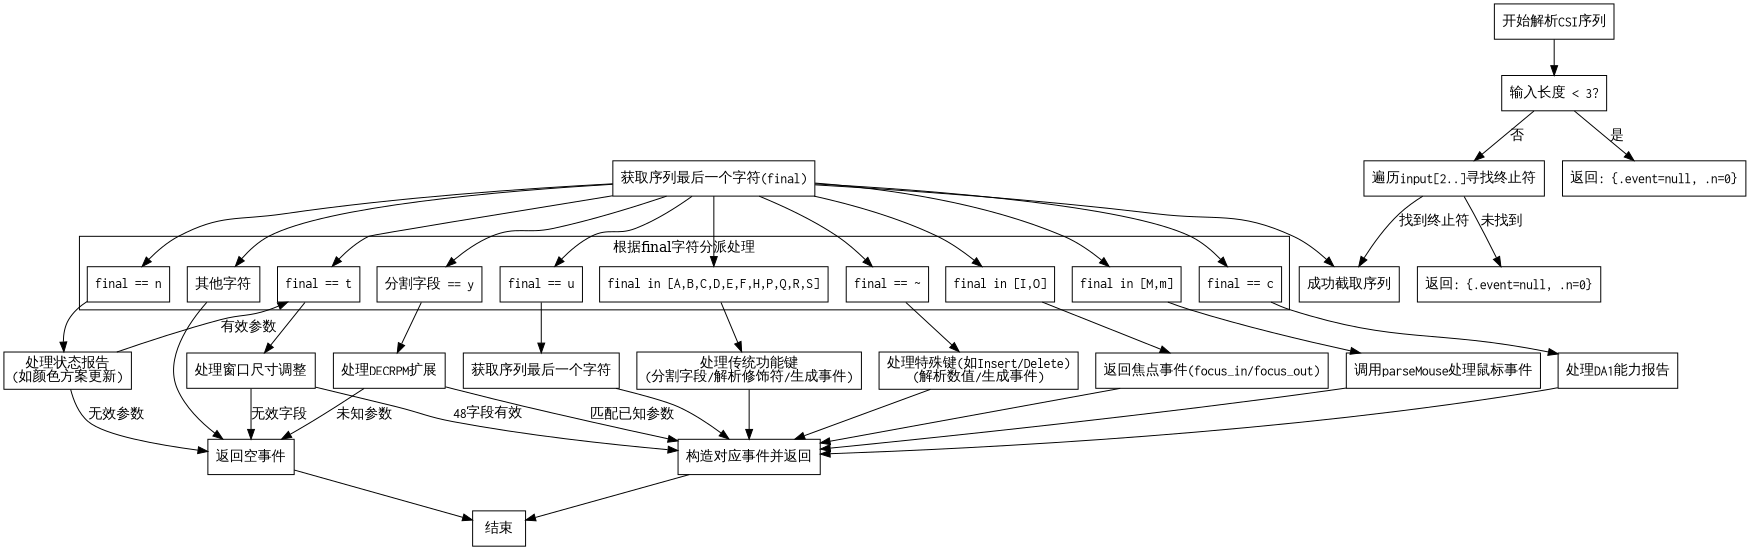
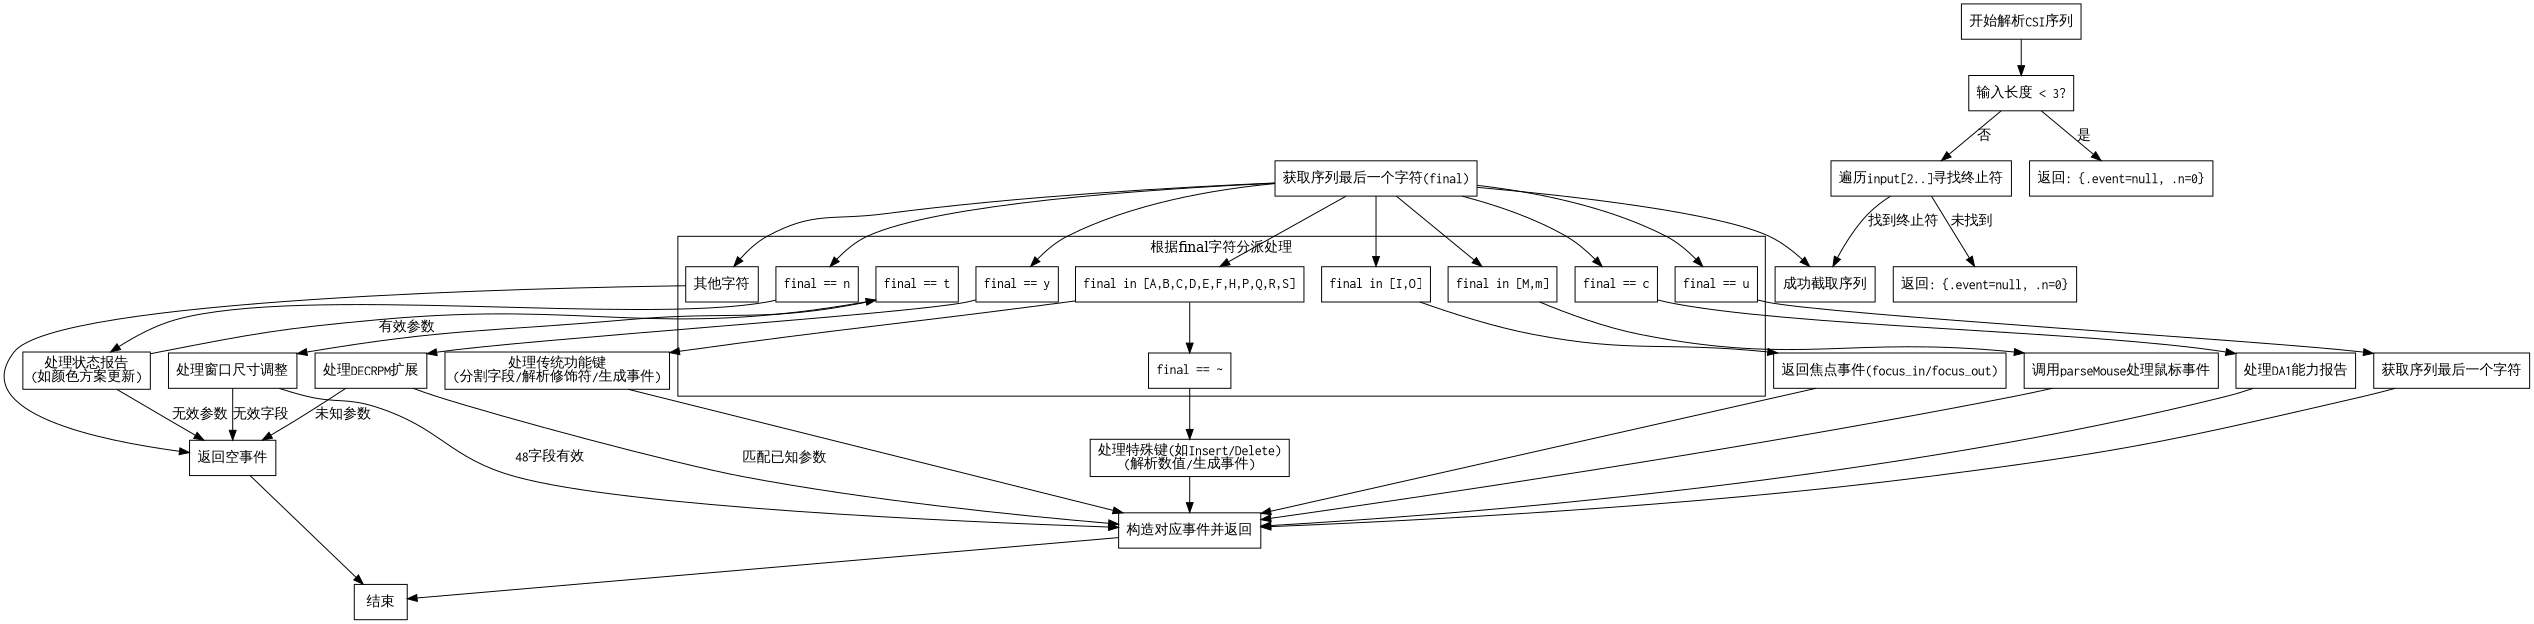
(472, 219) -> none
(815, 223) -> (1190, 323)
(429, 284) -> (1017, 284)
